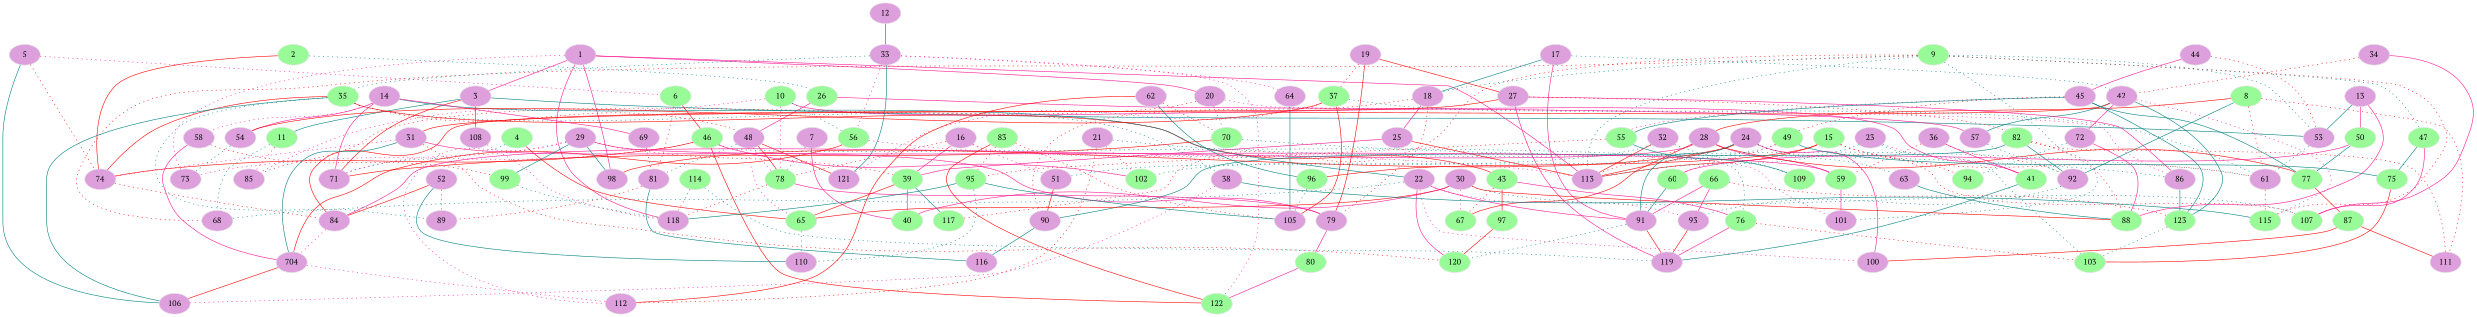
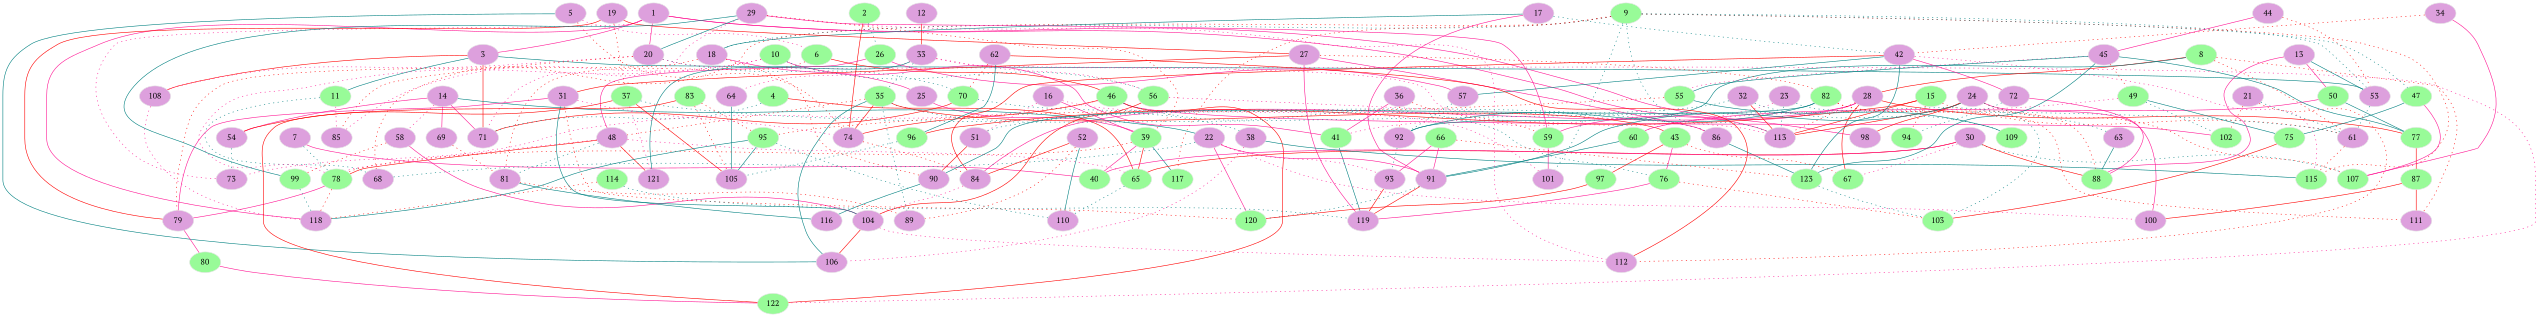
none -> (341, 67)
(1492, 158) -> none
(598, 161) -> (688, 38)
(859, 161) -> (740, 152)
(292, 262) -> (868, 221)
